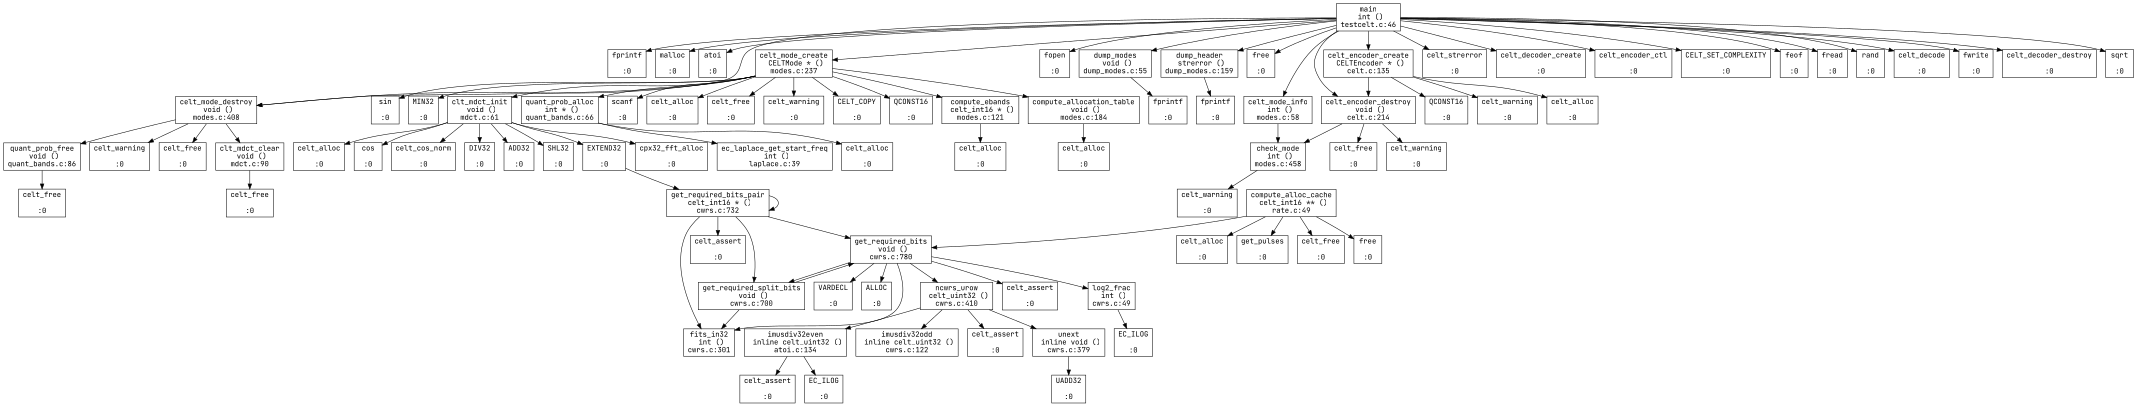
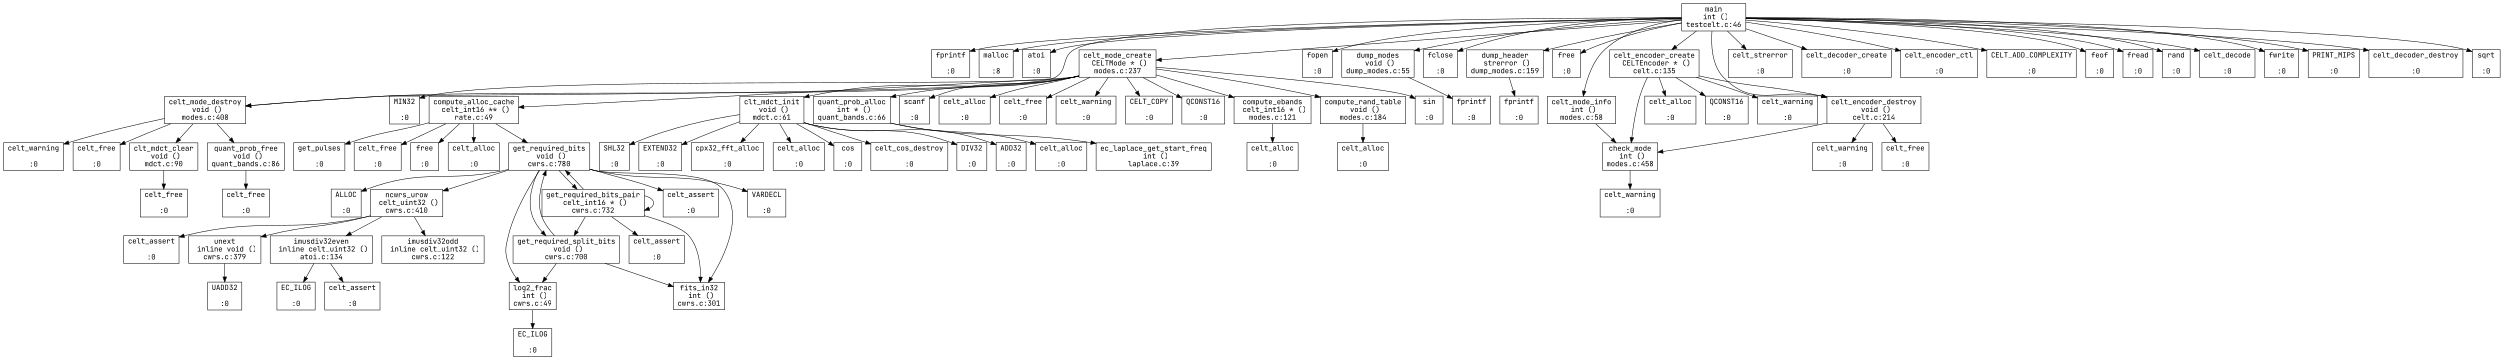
(672, 64) -> (996, 64)
none -> (1440, 64)
(1726, 64) -> (2032, 64)
none -> (2334, 64)
none -> (732, 96)
none -> (1637, 107)
(1084, 110) -> (1363, 110)
(423, 157) -> (909, 157)
(650, 178) -> (566, 178)
none -> (551, 271)
